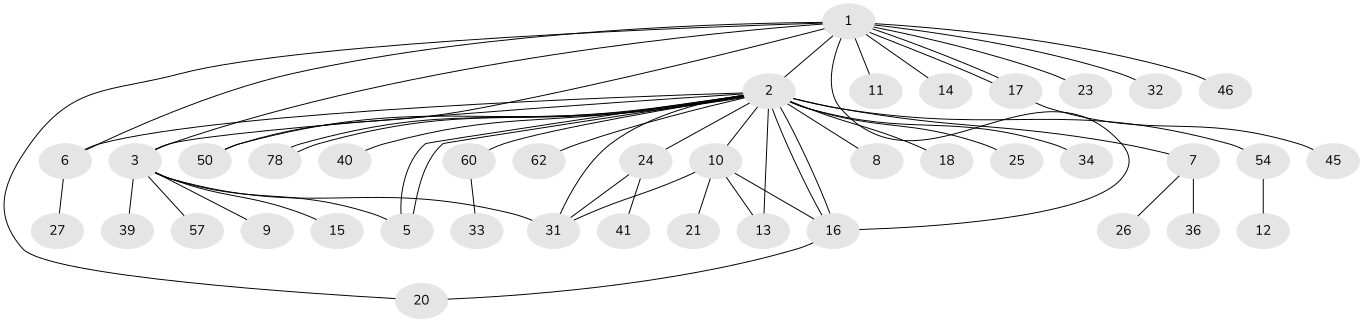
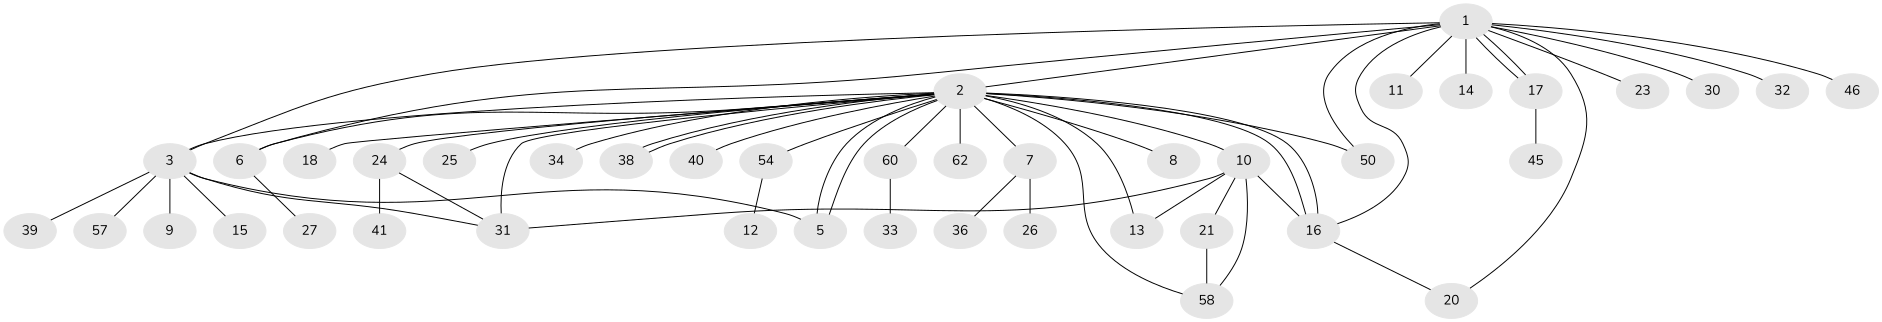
none -> (1713, 91)
(275, 161) -> (626, 161)
none -> (1207, 301)
